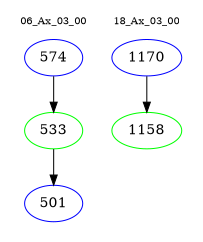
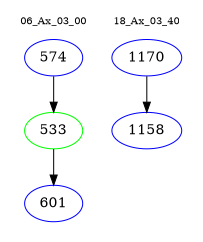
(147, 22) -> (147, 22)
(147, 131) -> (147, 131)
(54, 204) -> (54, 204)
